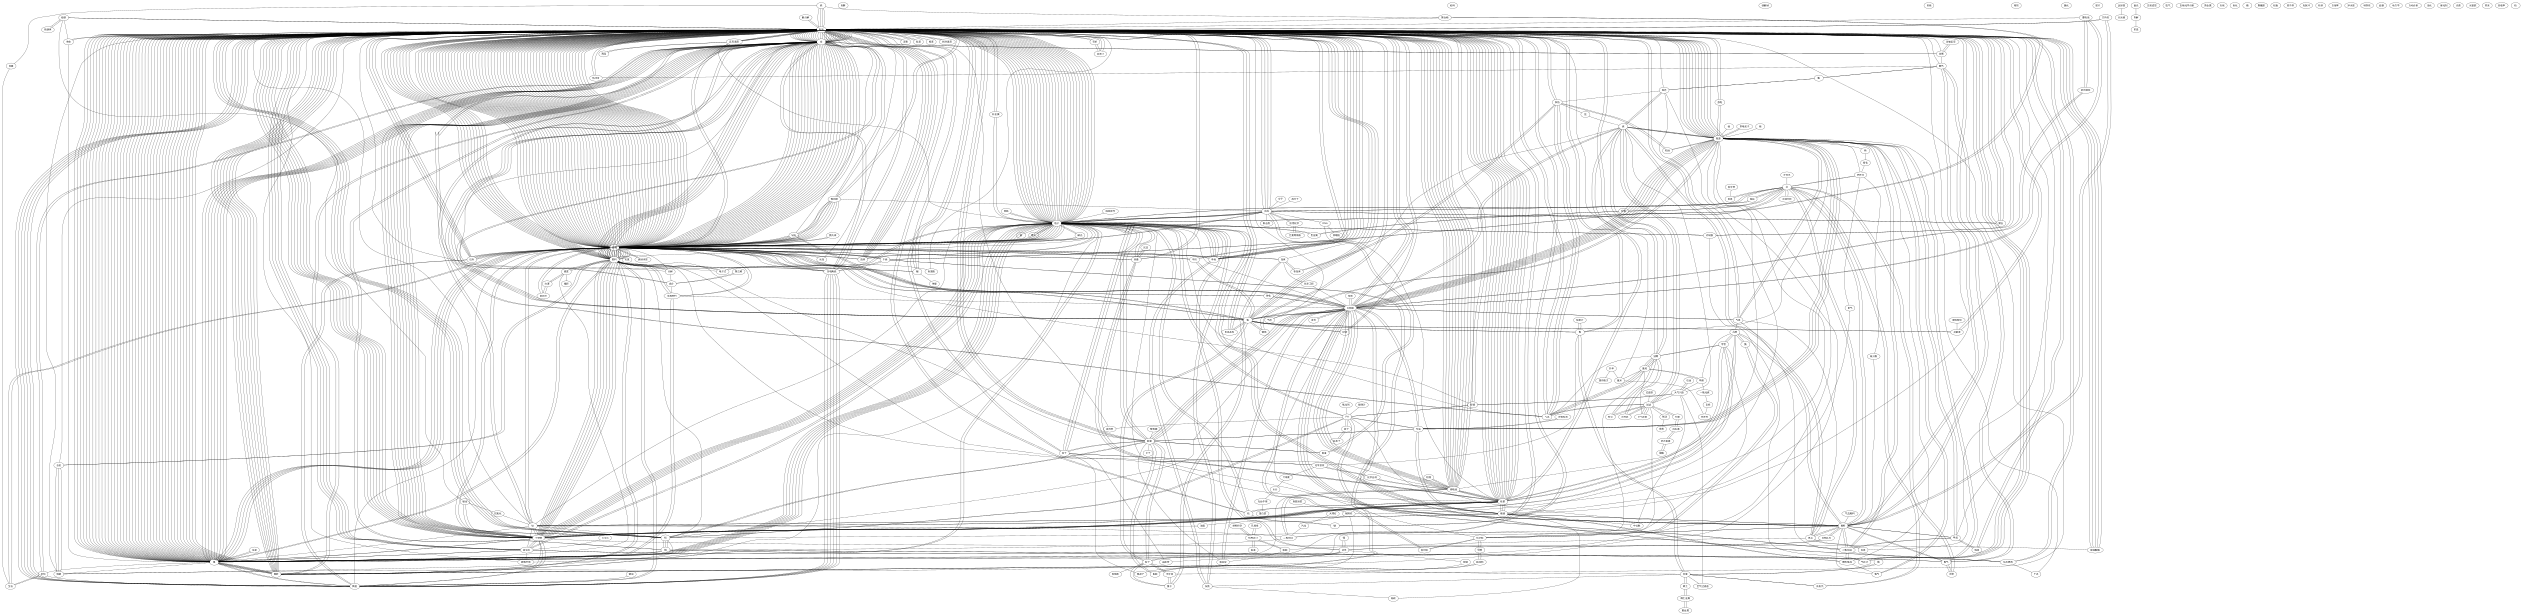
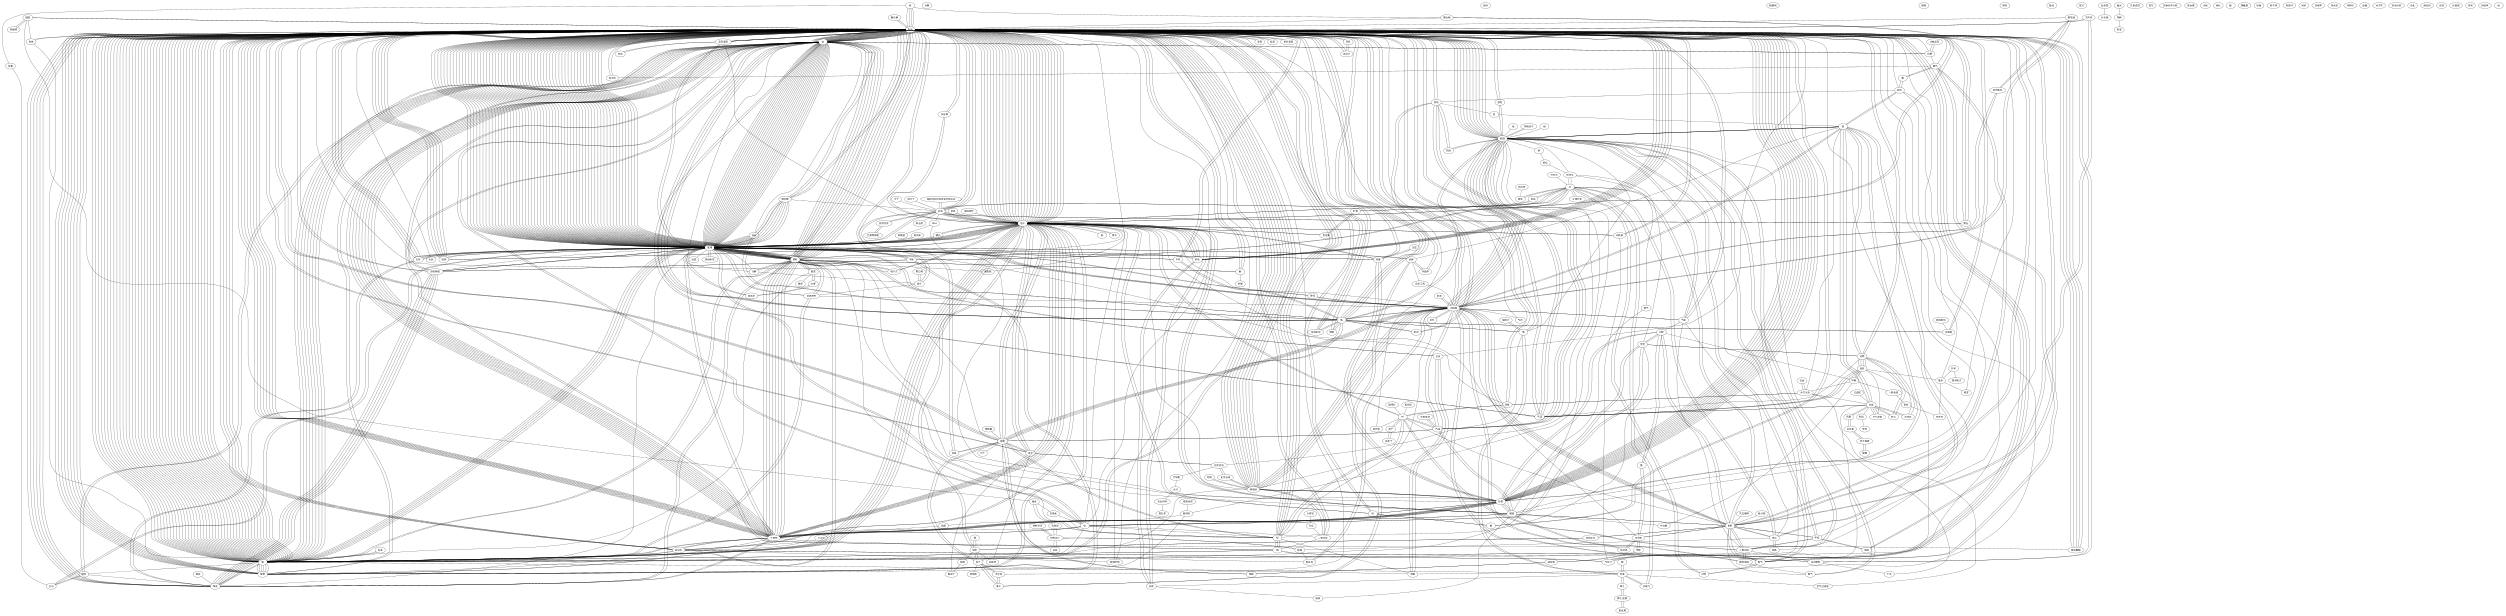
none -> (941, 199)
(1875, 262) -> (1659, 230)
none -> (1953, 387)
(1671, 462) -> (1767, 472)
(1277, 564) -> (1998, 396)
